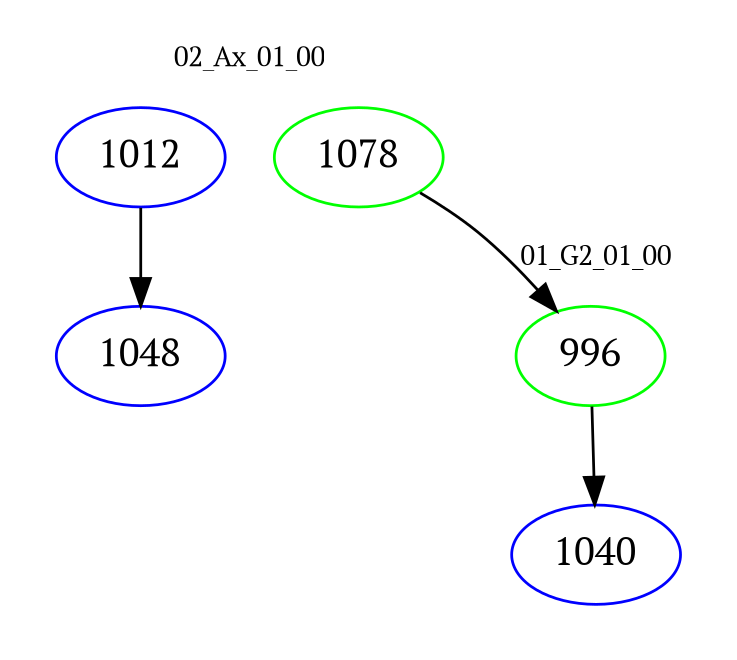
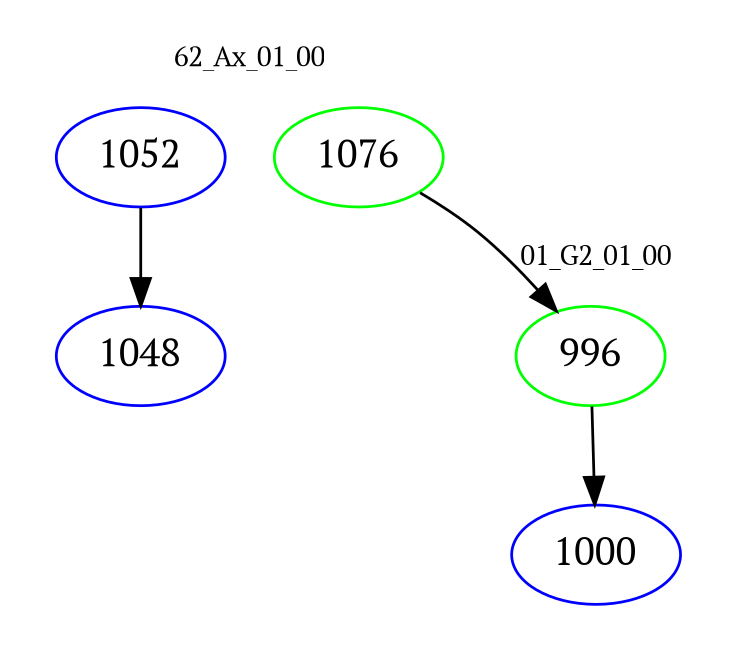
(250, 59) -> (250, 59)
(141, 157) -> (141, 157)
(359, 157) -> (359, 157)
(596, 555) -> (596, 555)
